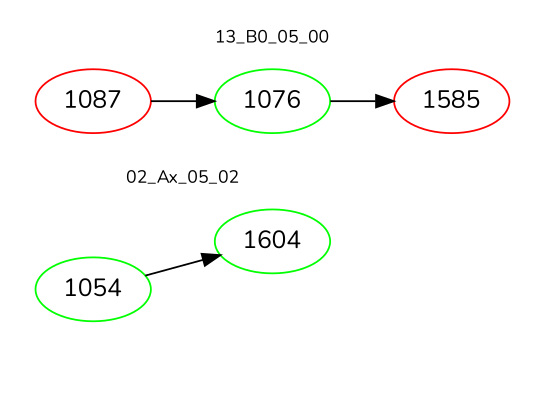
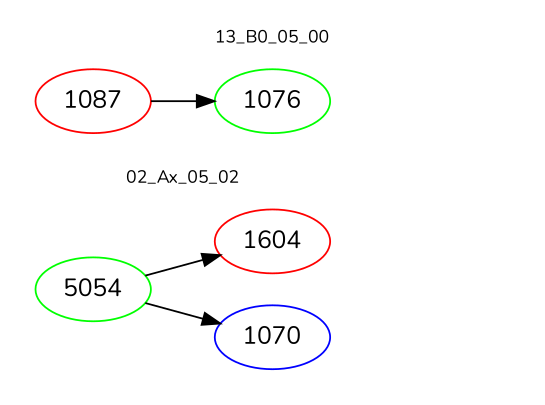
(452, 101) -> none
(272, 241) -> (272, 241)
(93, 289) -> (93, 289)
none -> (272, 337)
